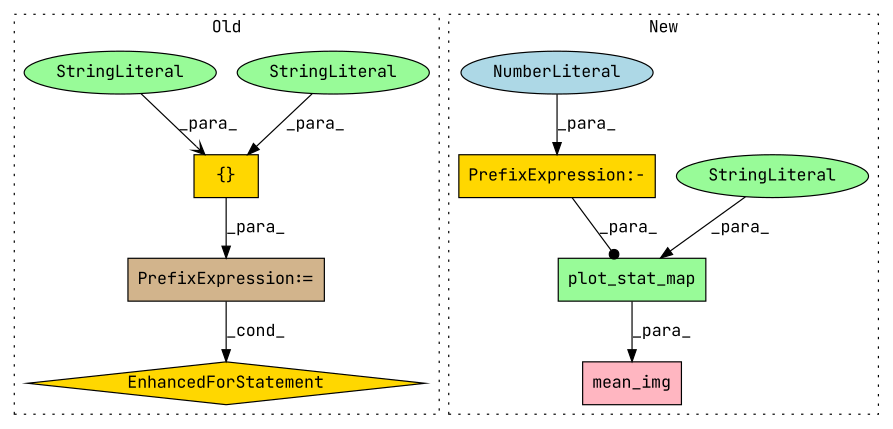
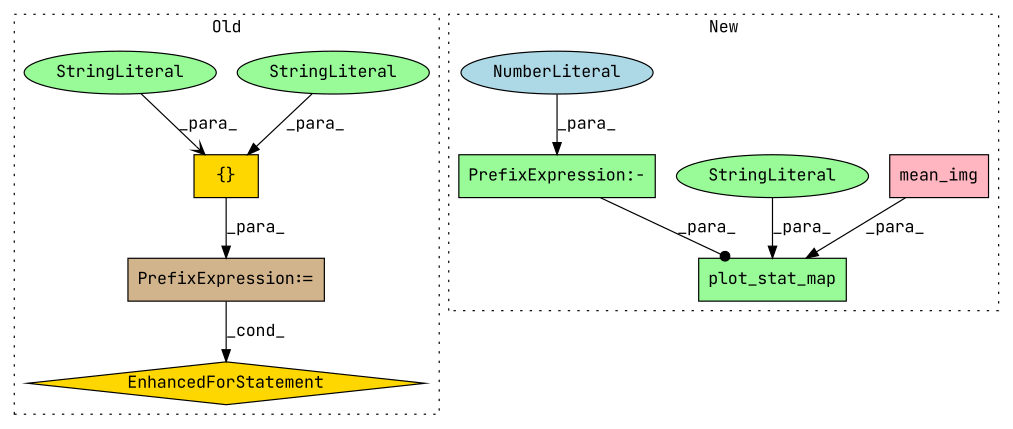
(557, 176) -> (557, 176)
(632, 326) -> (861, 225)
